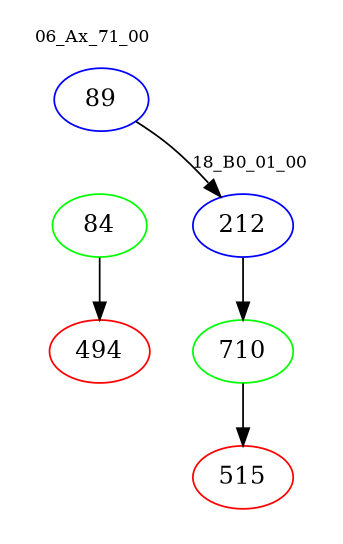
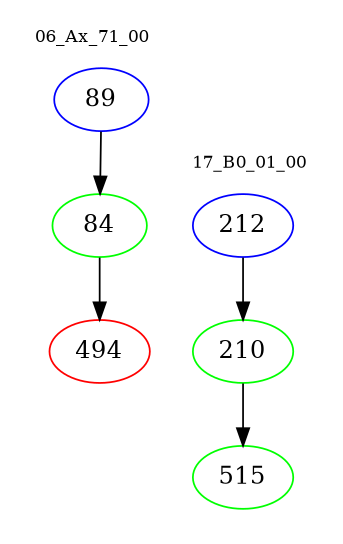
(250, 163) -> (250, 163)
(190, 164) -> (101, 154)
(243, 351) -> (243, 351)
(243, 477) -> (243, 477)
